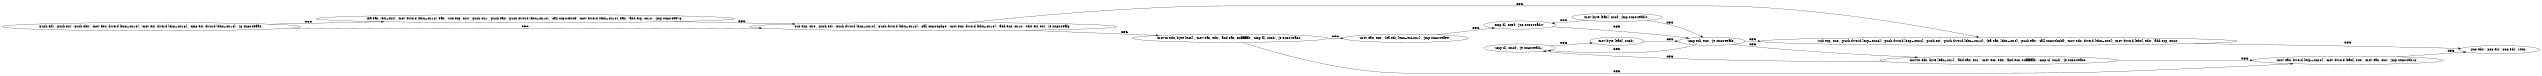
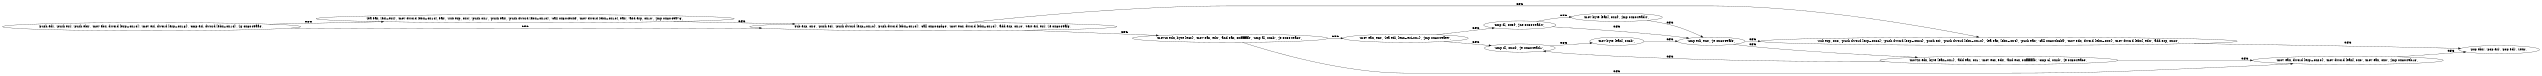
(1570, 22) -> (1553, 19)
(1624, 53) -> (1466, 43)
